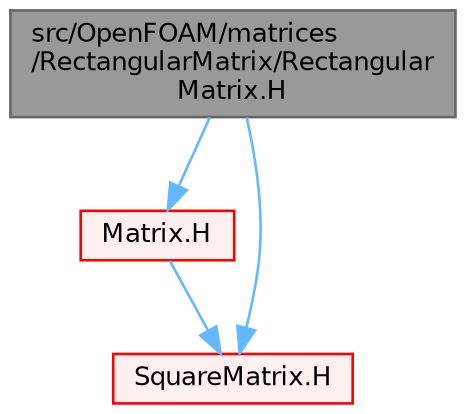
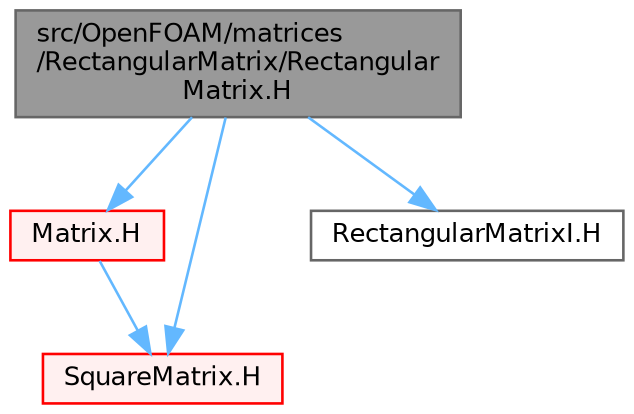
none -> (467, 236)
